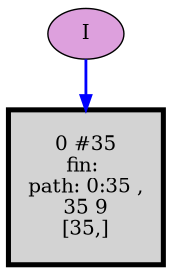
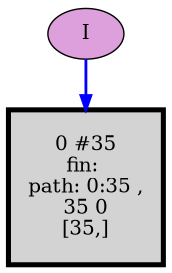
(86, 187) -> (86, 187)
